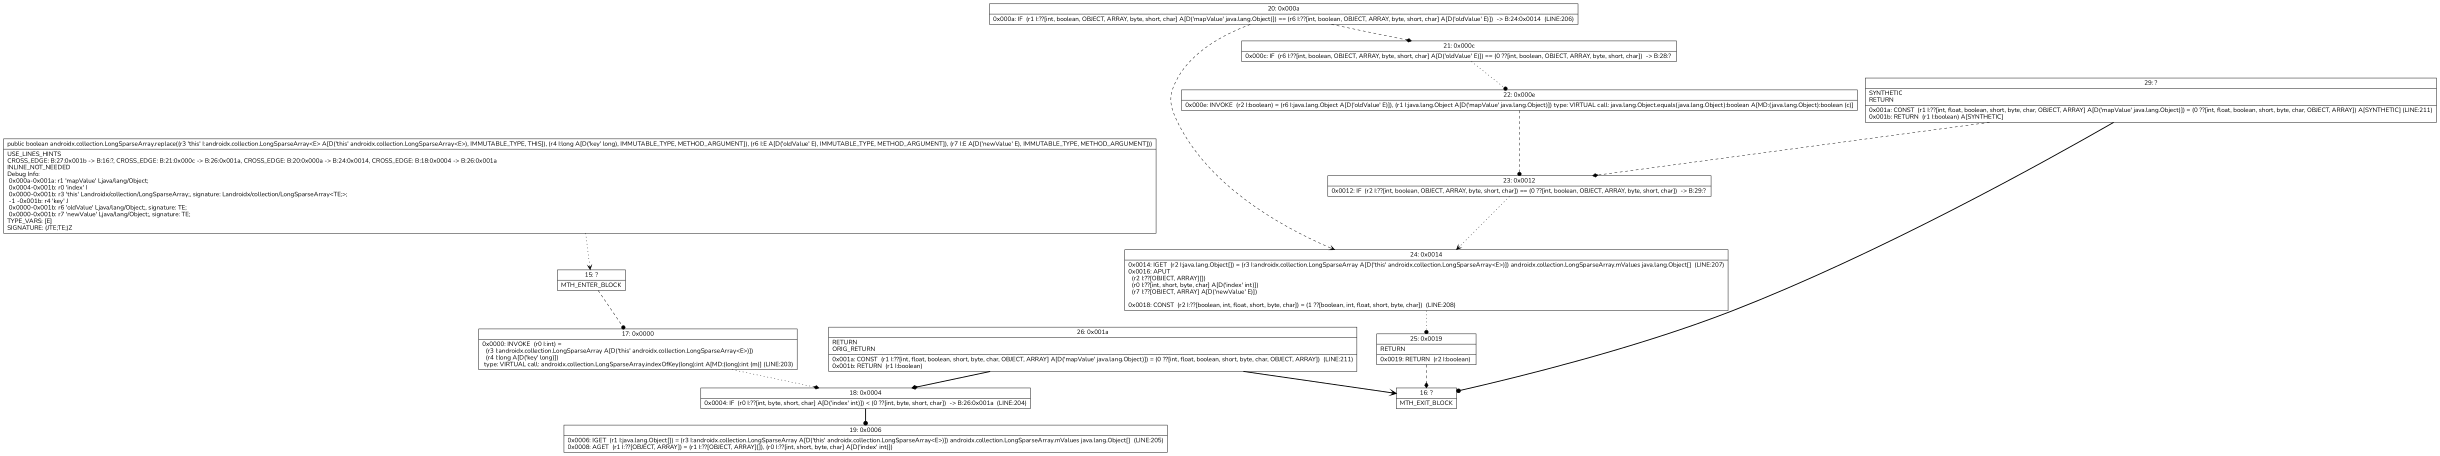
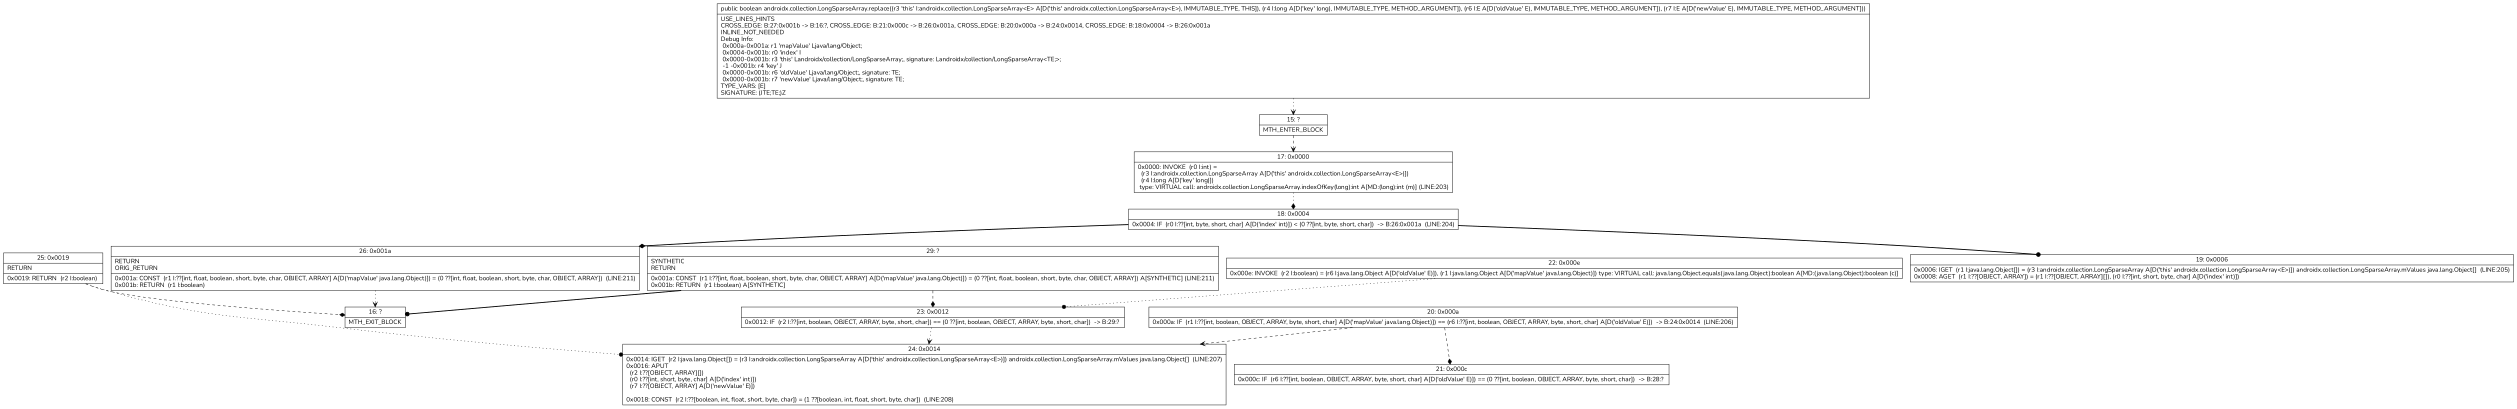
(1488, 74) -> none
(1519, 141) -> (1250, 293)
(610, 308) -> (1293, 141)
(1426, 320) -> (351, 329)
(954, 379) -> (887, 234)
(1318, 382) -> (375, 296)
